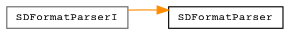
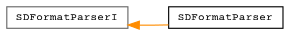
(142, 10) -> (154, 25)
